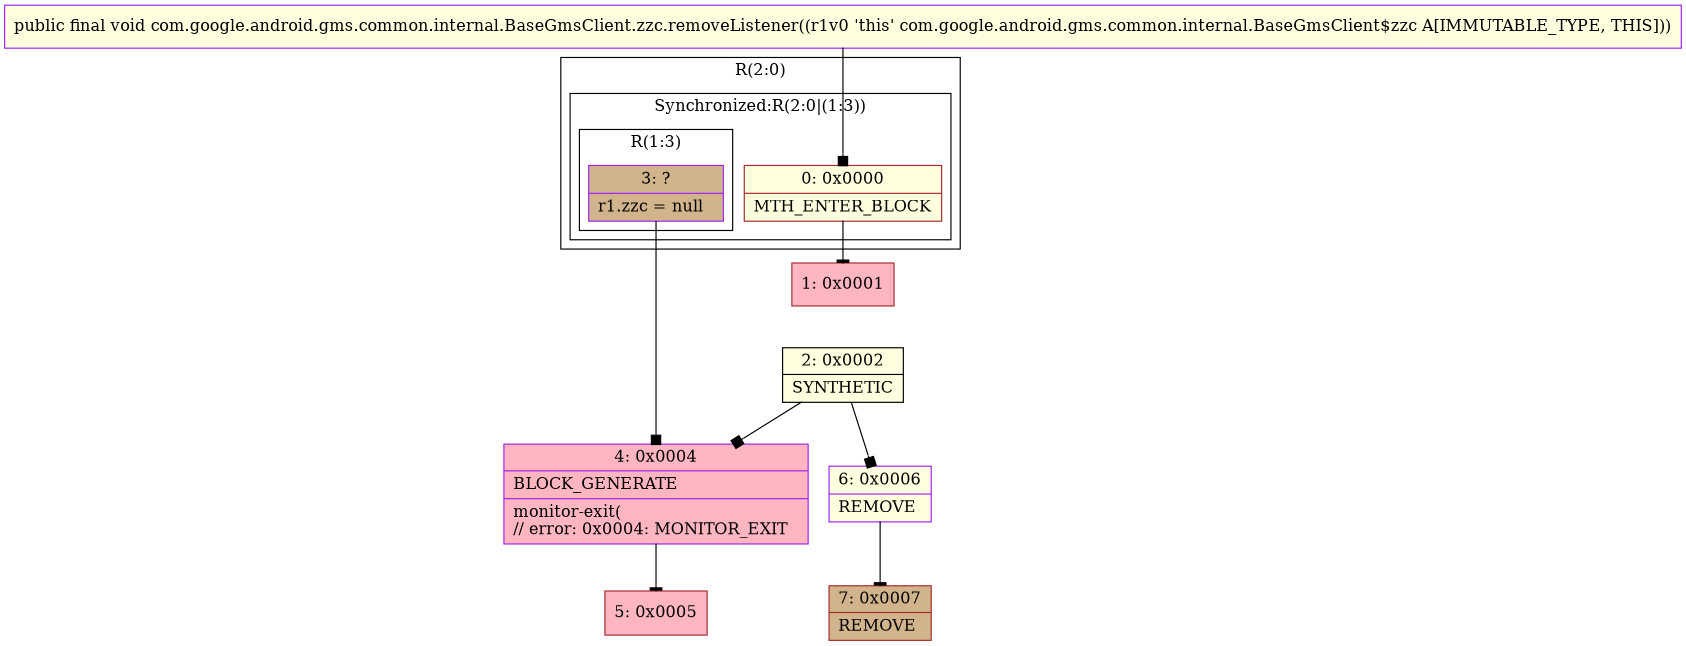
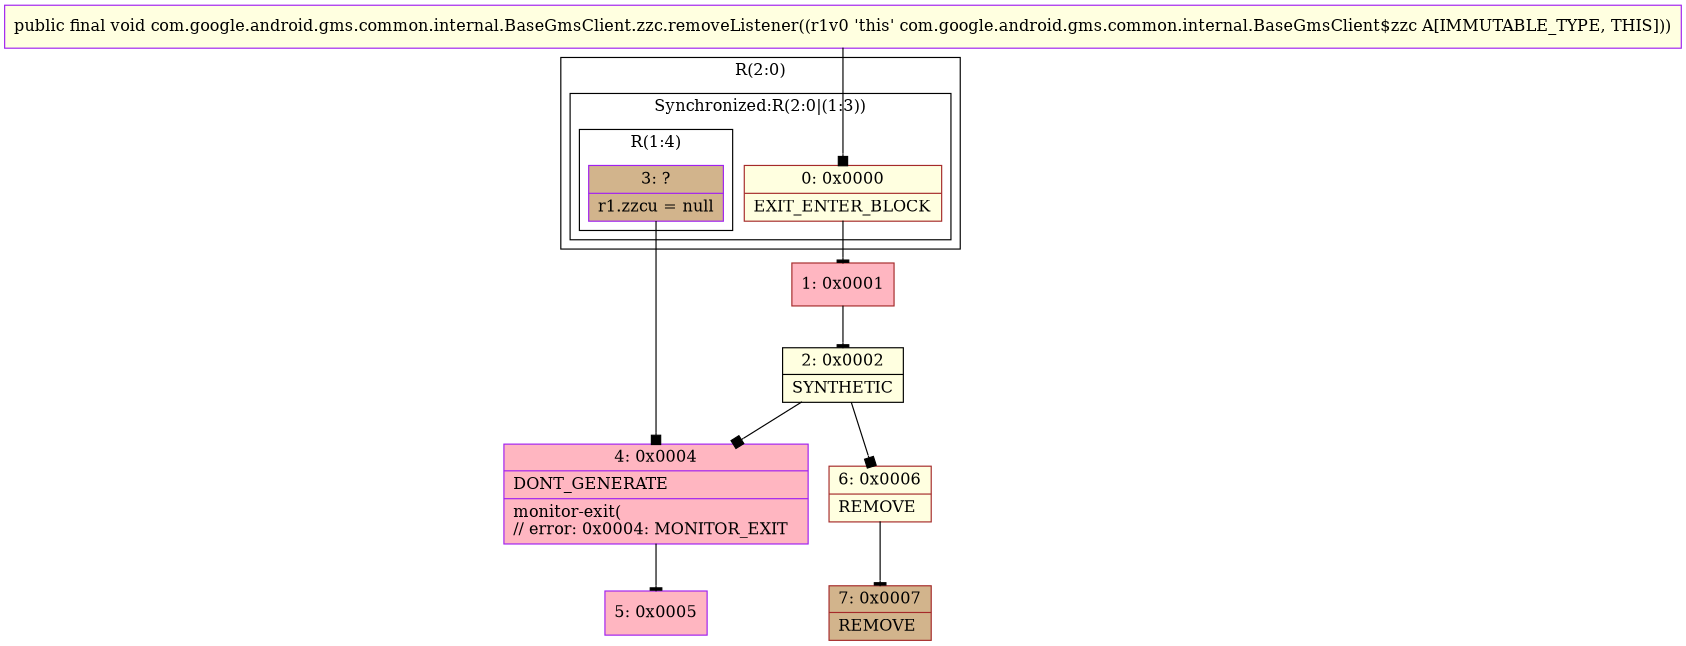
(656, 143) -> (656, 143)
(651, 207) -> (656, 207)
(843, 207) -> (842, 207)
none -> (843, 324)
(596, 484) -> (591, 484)
(880, 494) -> (880, 494)
(656, 613) -> (656, 613)
